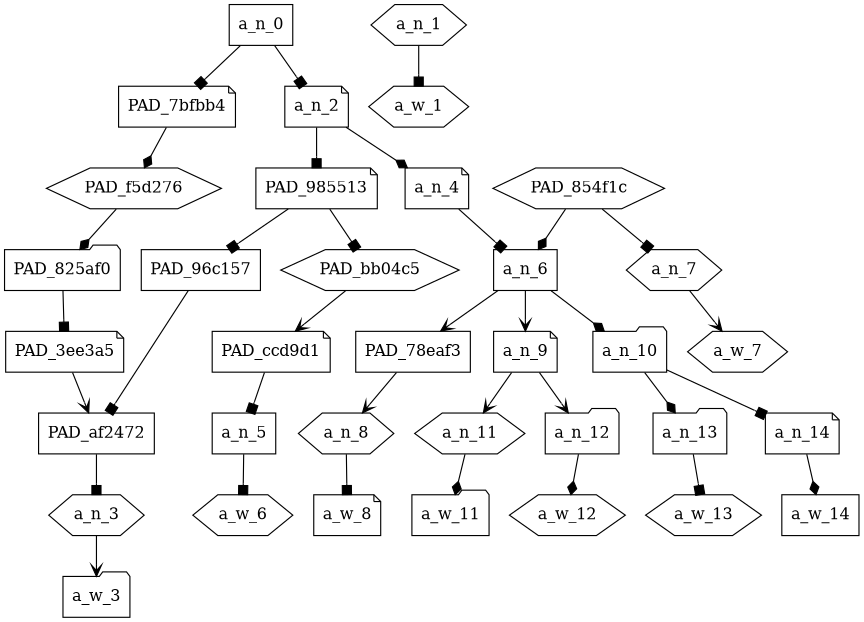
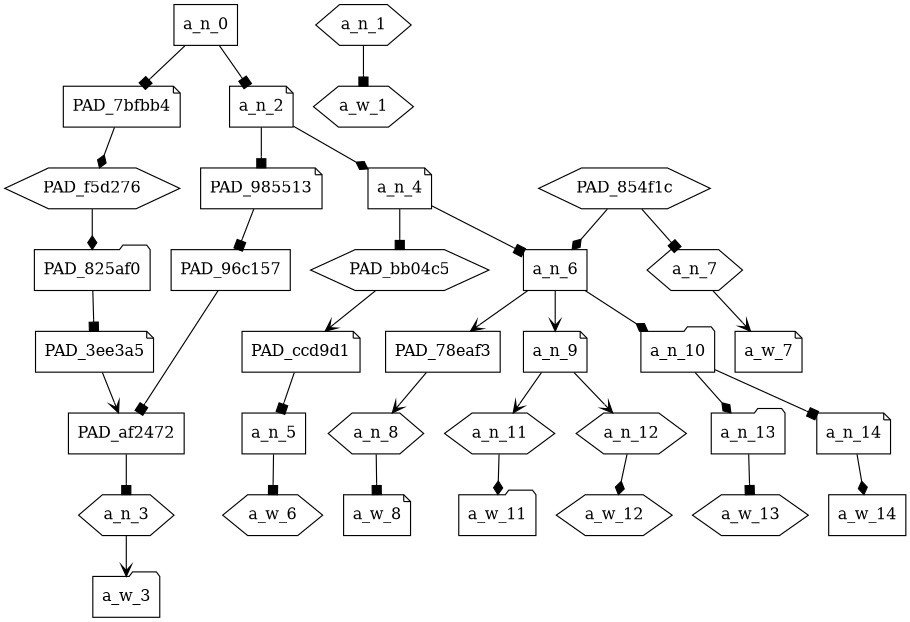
(340, 225) -> (400, 224)
(738, 352) -> (769, 352)
(582, 433) -> (631, 433)
